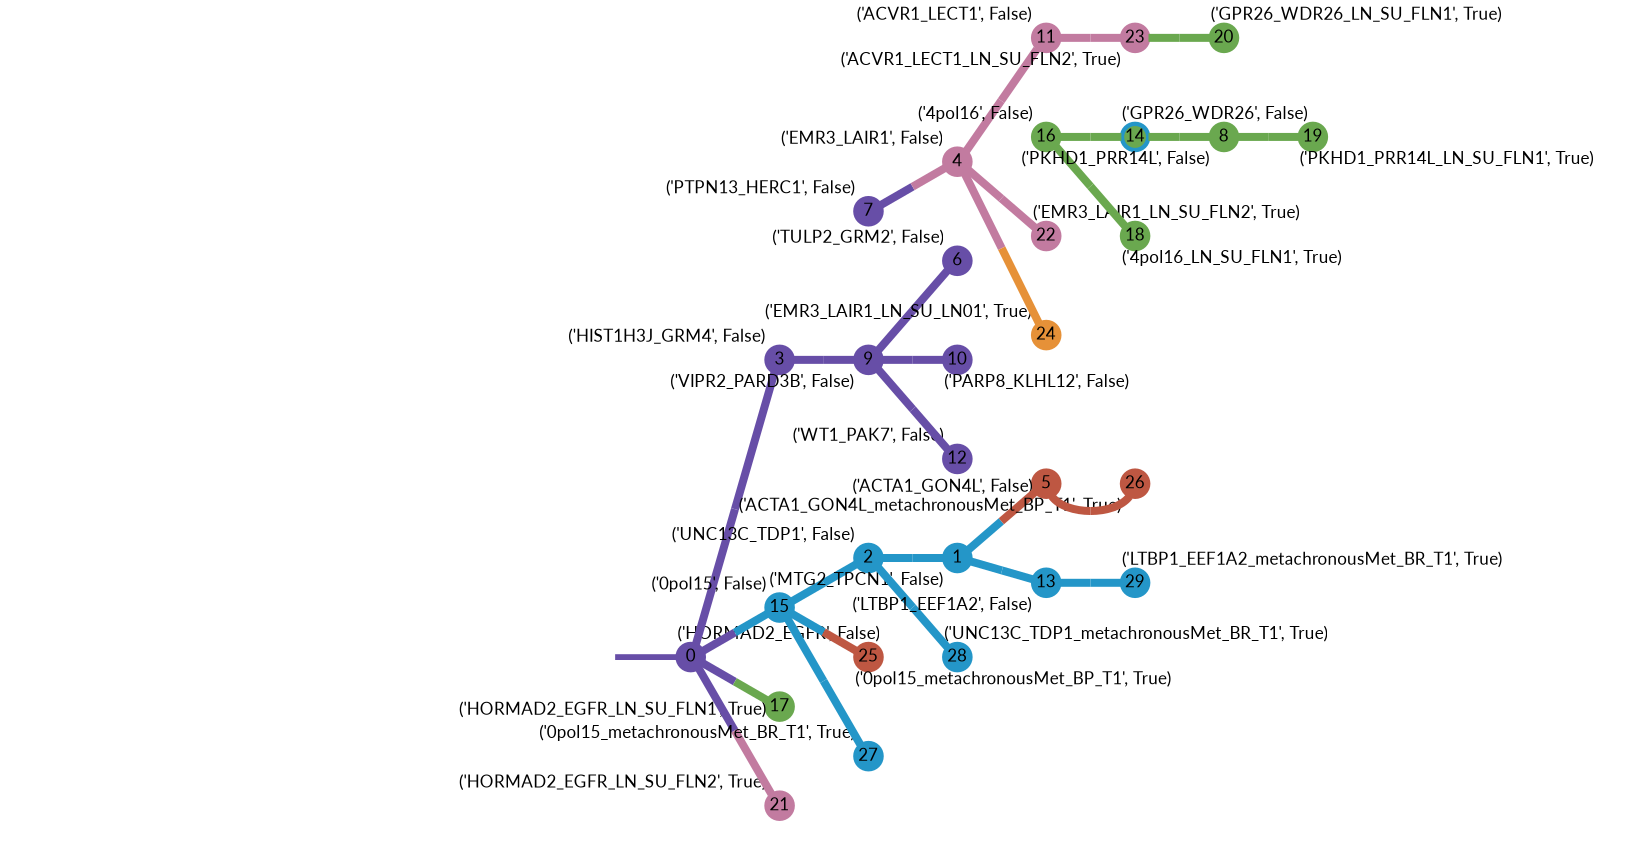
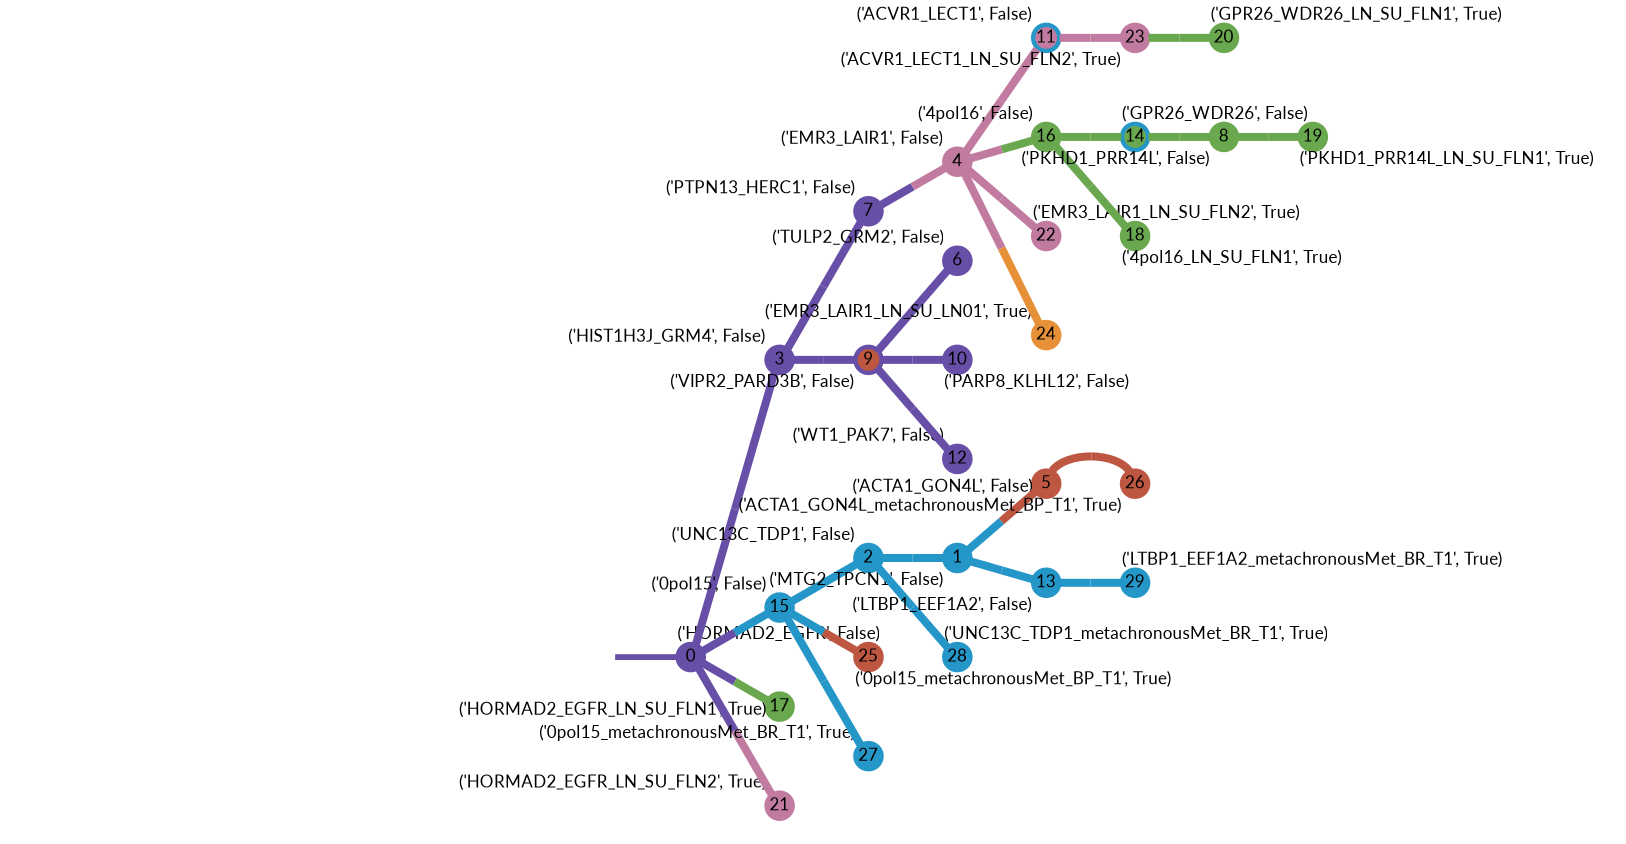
(1046, 38) -> (1046, 38)
none -> (1002, 149)
none -> (824, 286)
(868, 360) -> (868, 360)
(1091, 511) -> (1091, 456)
